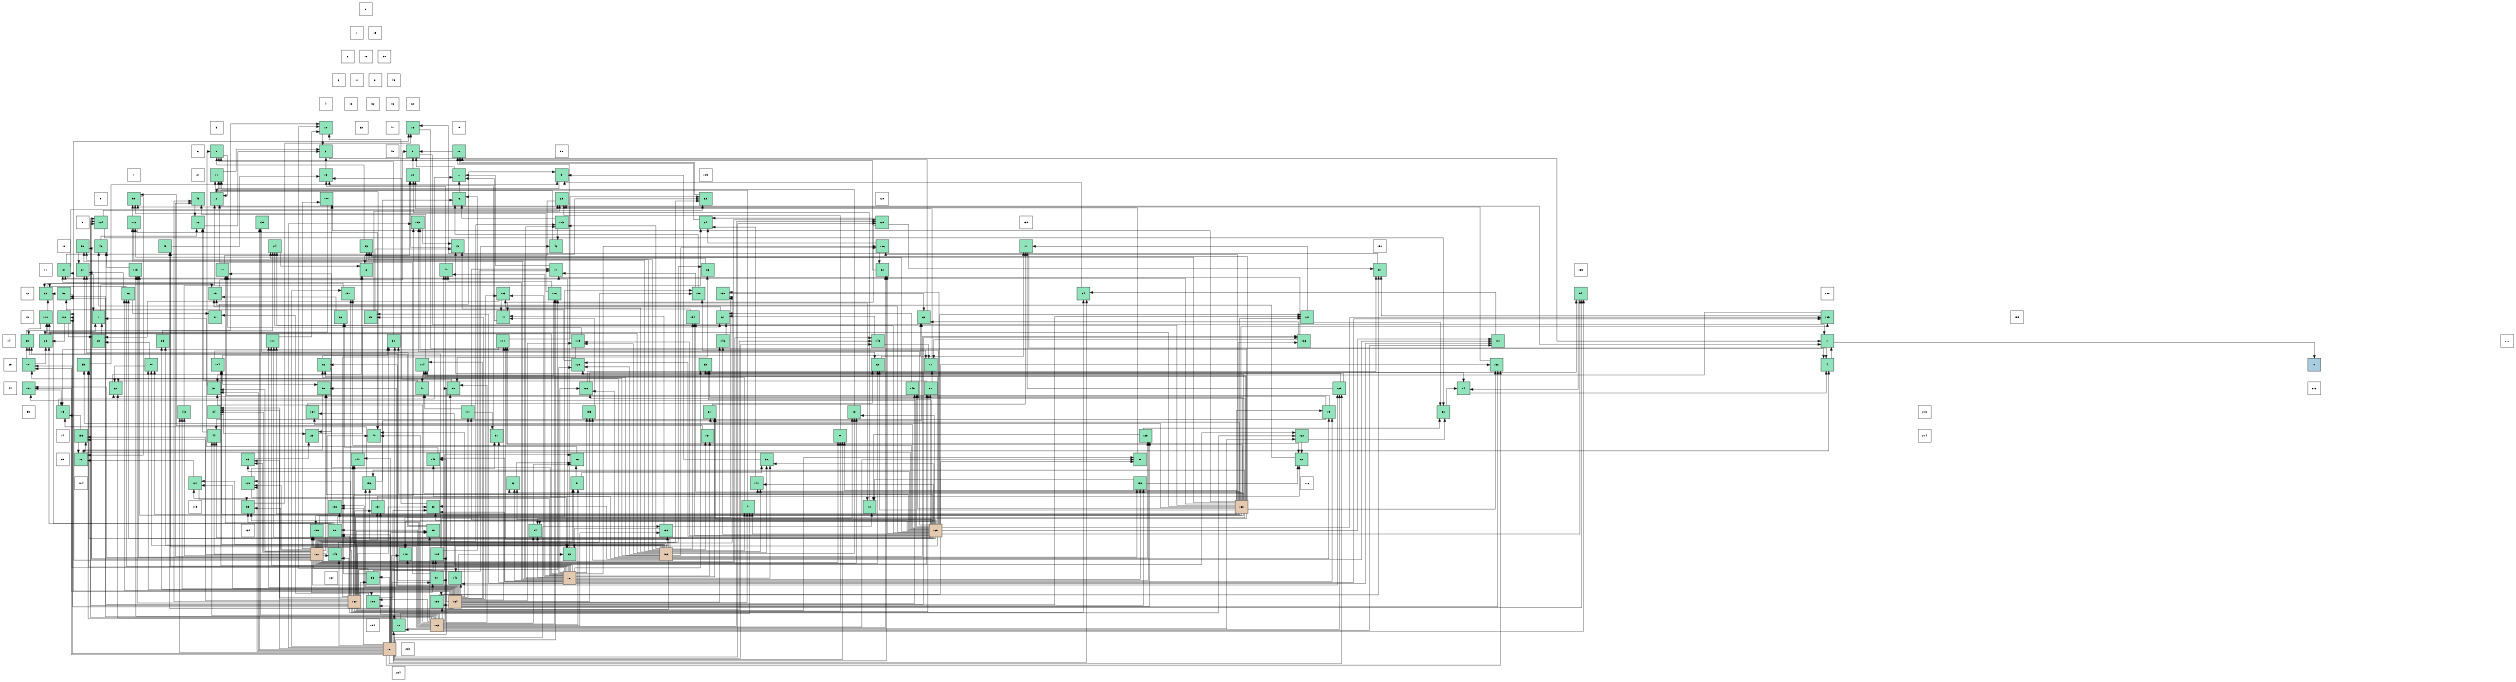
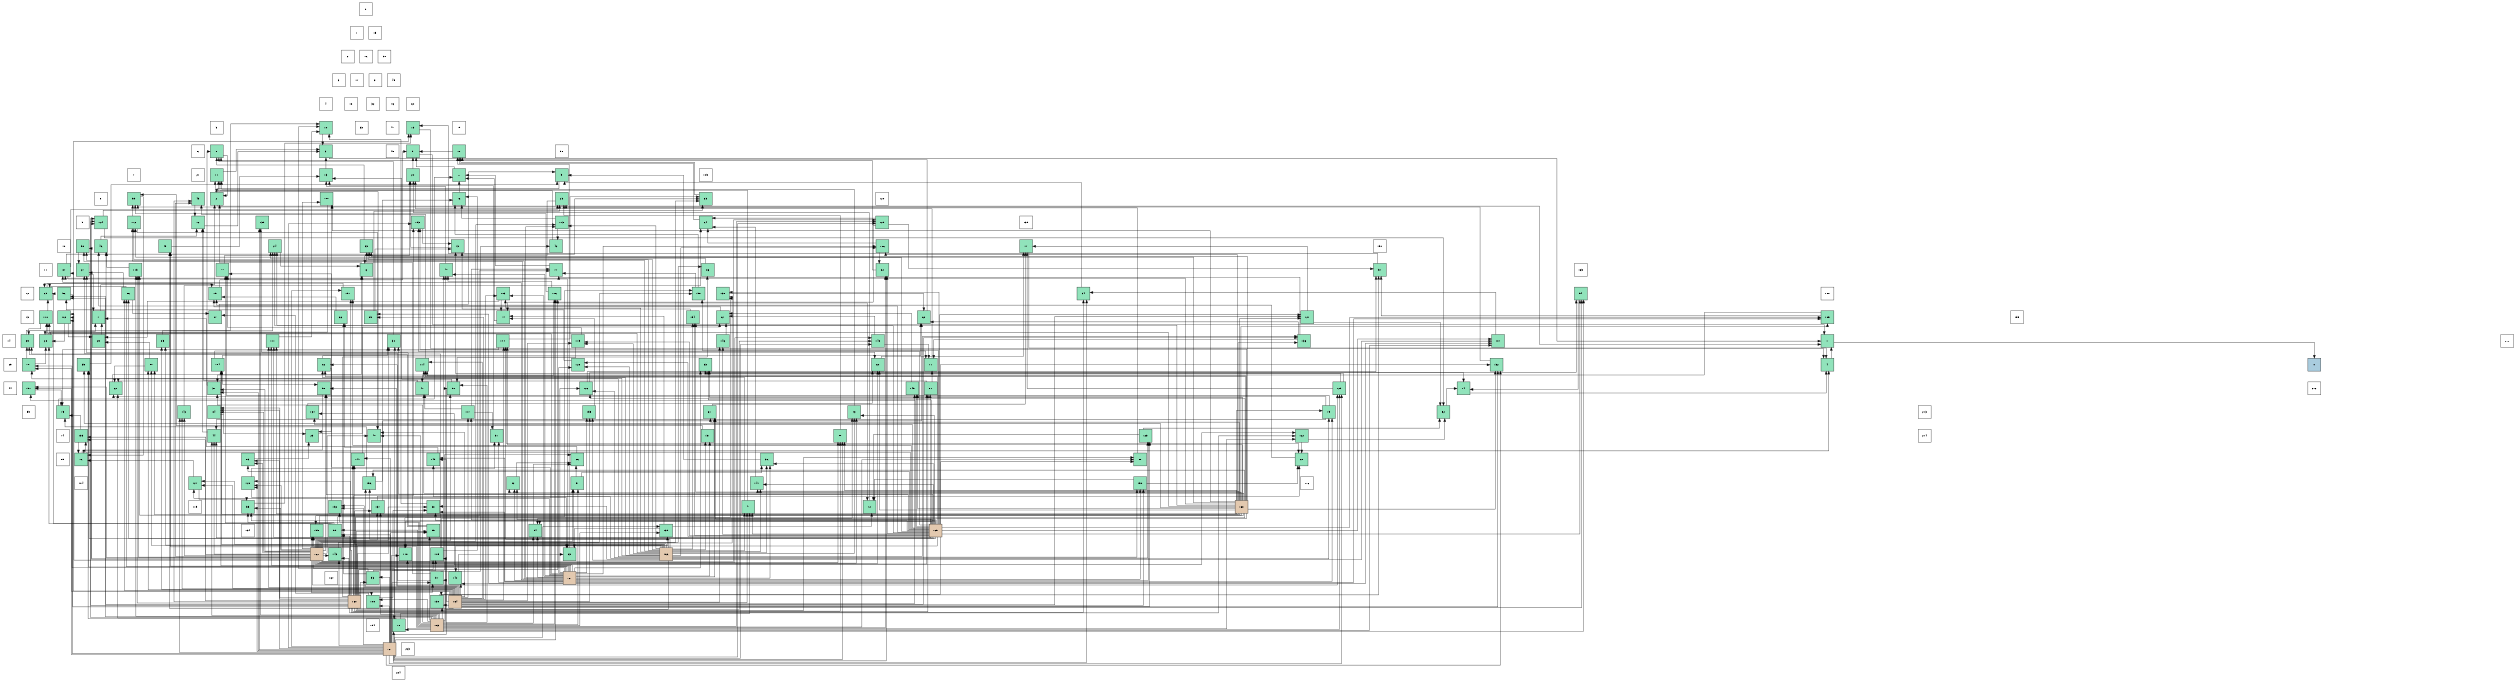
(976, 374) -> none
